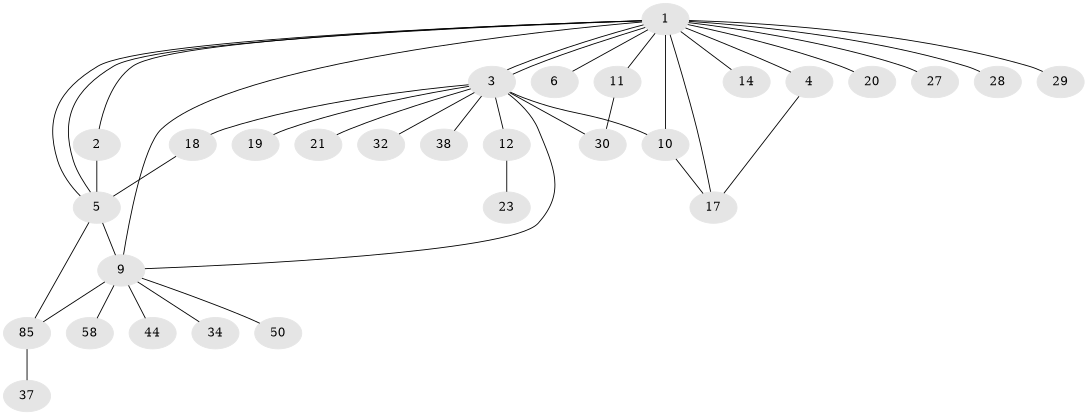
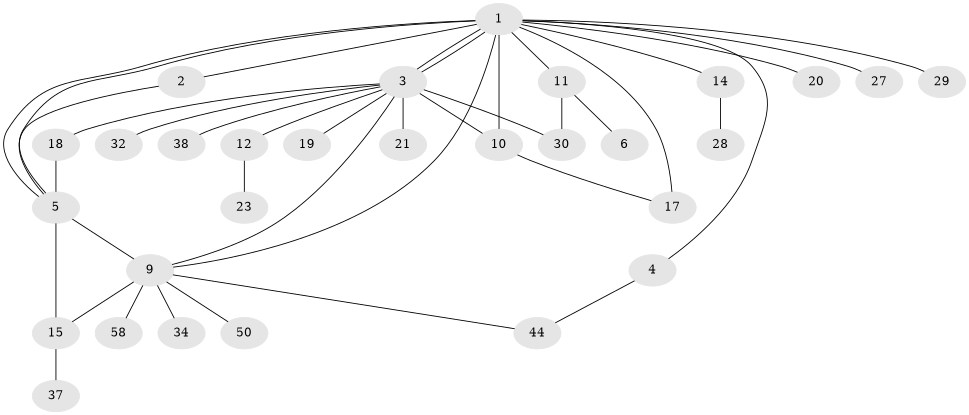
(836, 38) -> (721, 113)
(610, 51) -> (593, 113)
(761, 145) -> (595, 302)
(27, 333) -> (56, 333)
